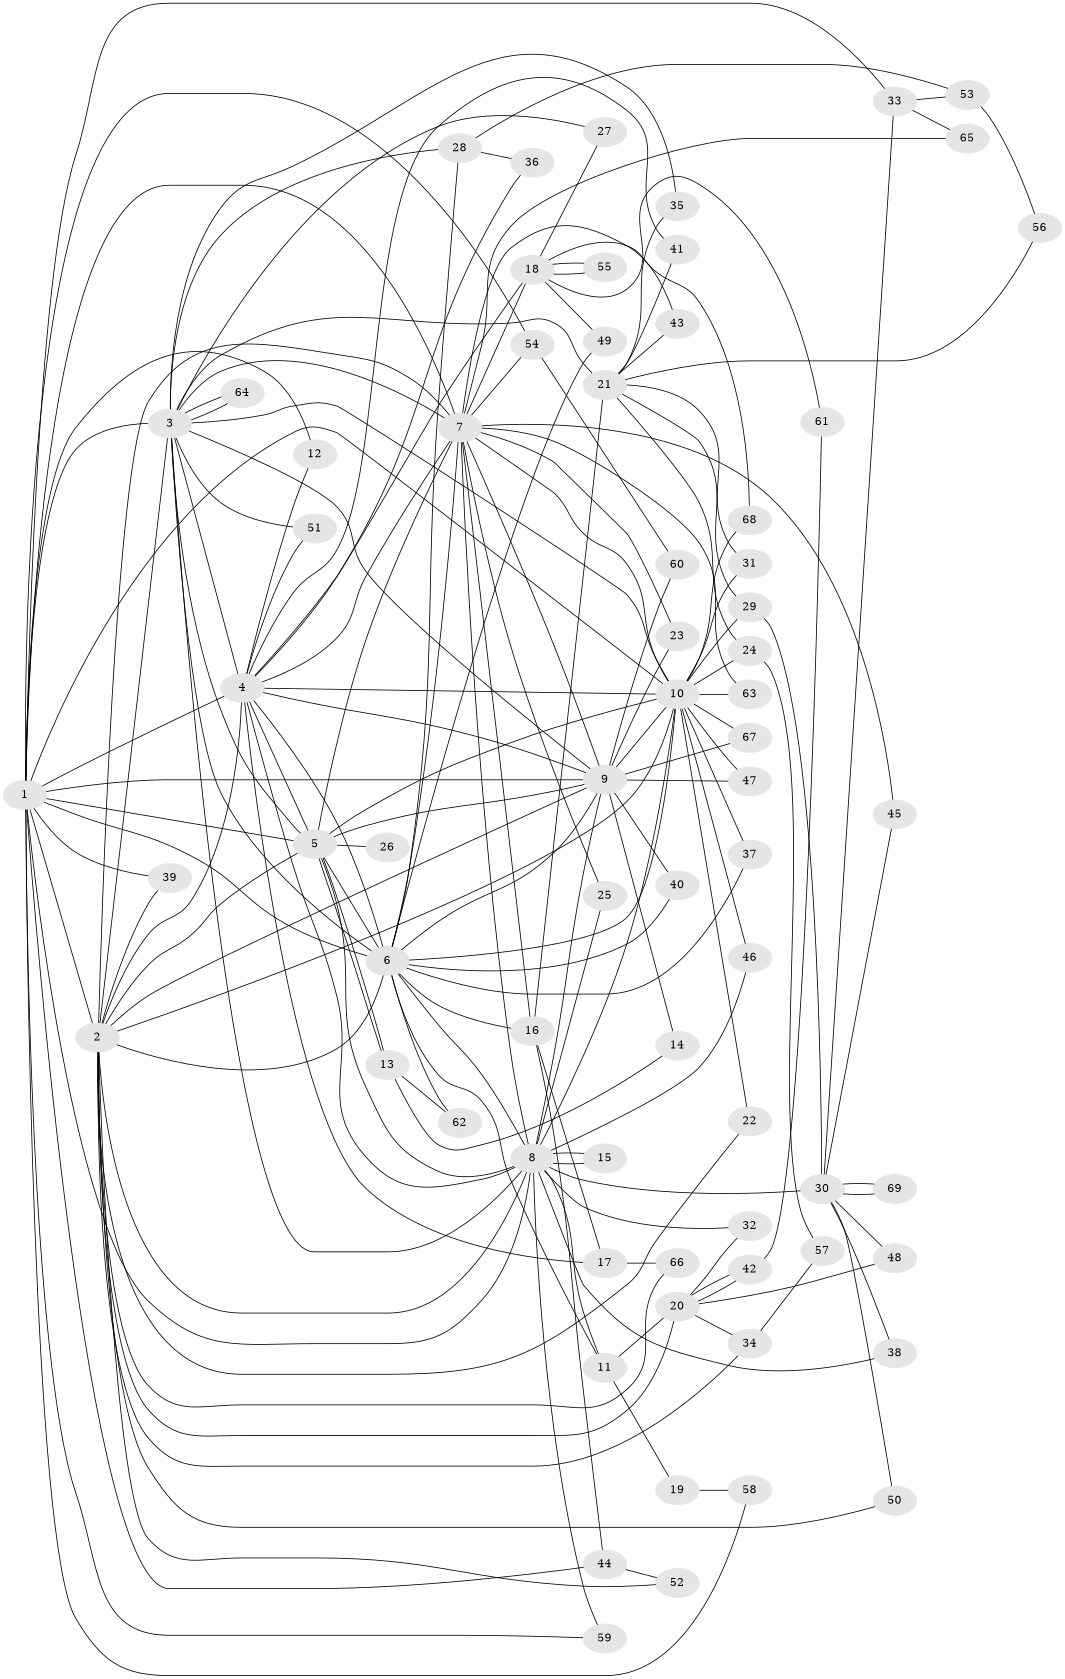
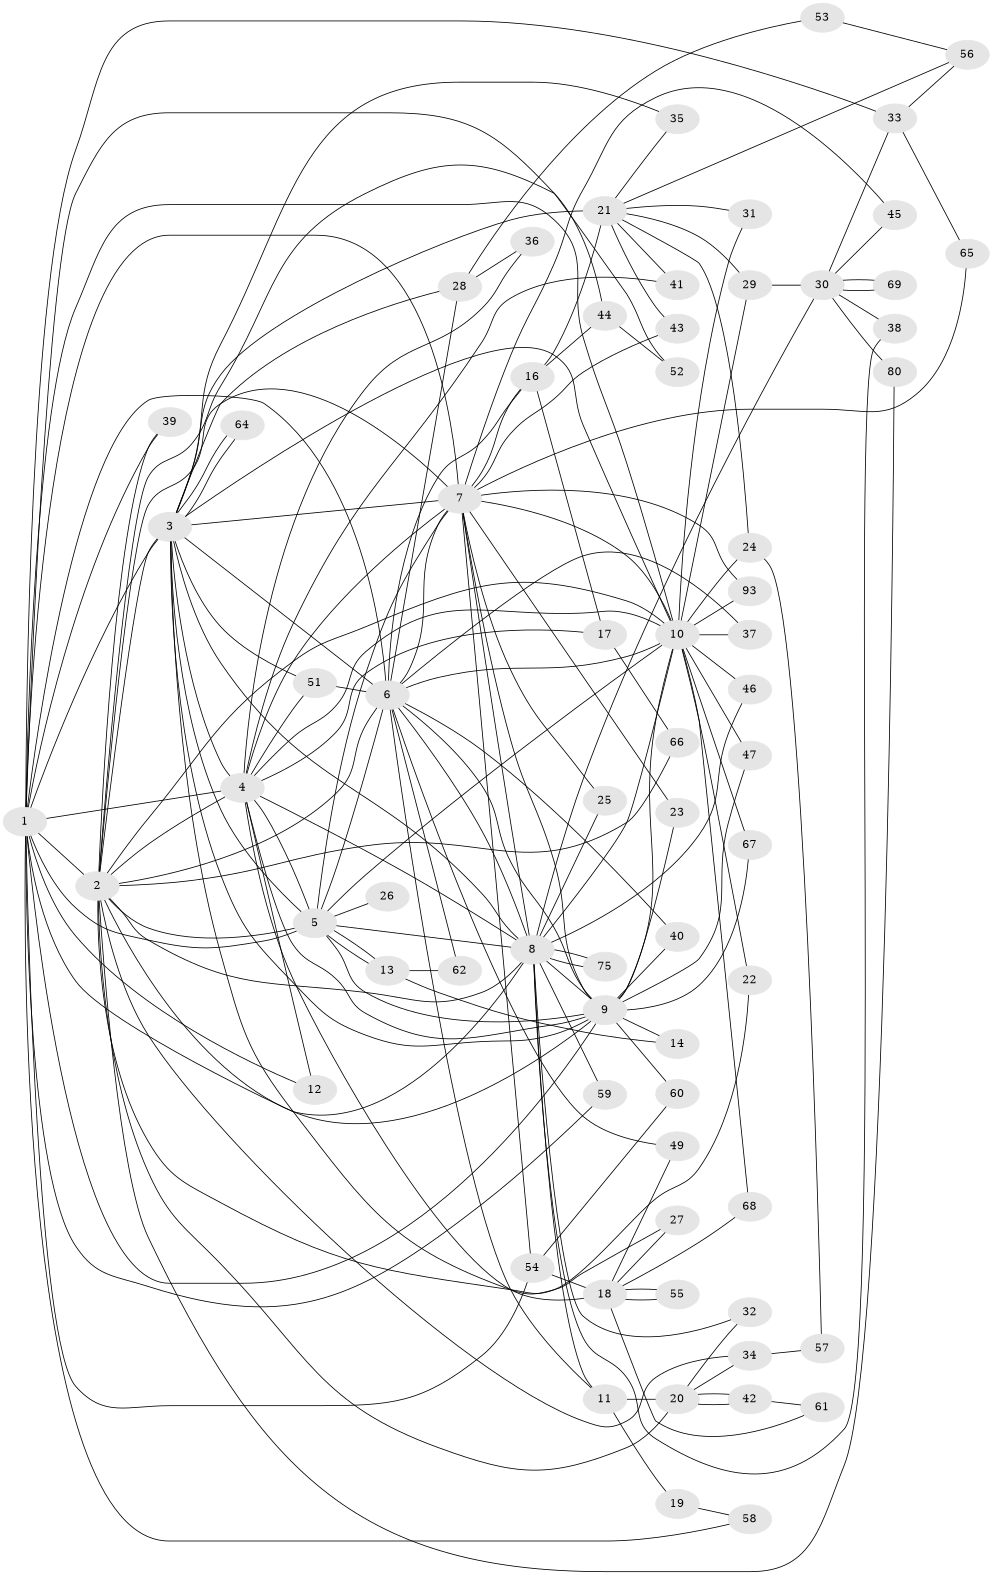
(931, 98) -> (931, 86)
(496, 349) -> (576, 1284)
(750, 694) -> (750, 591)
(333, 816) -> (351, 689)
(605, 1158) -> (605, 967)
(895, 1258) -> none
(895, 1501) -> (895, 372)
